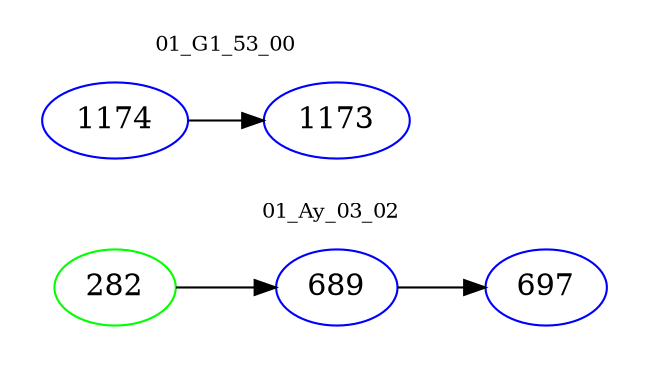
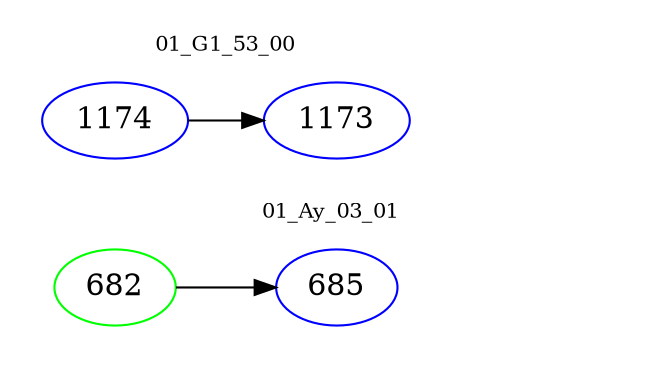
(331, 212) -> (331, 212)
(115, 287) -> (115, 287)
(337, 287) -> (337, 287)
(546, 287) -> none
